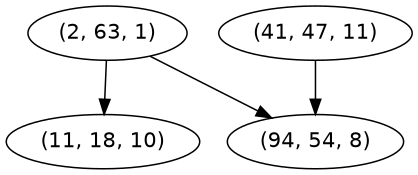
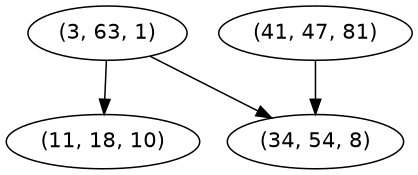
(108, 33) -> (108, 33)
(315, 33) -> (315, 33)
(315, 142) -> (315, 142)
